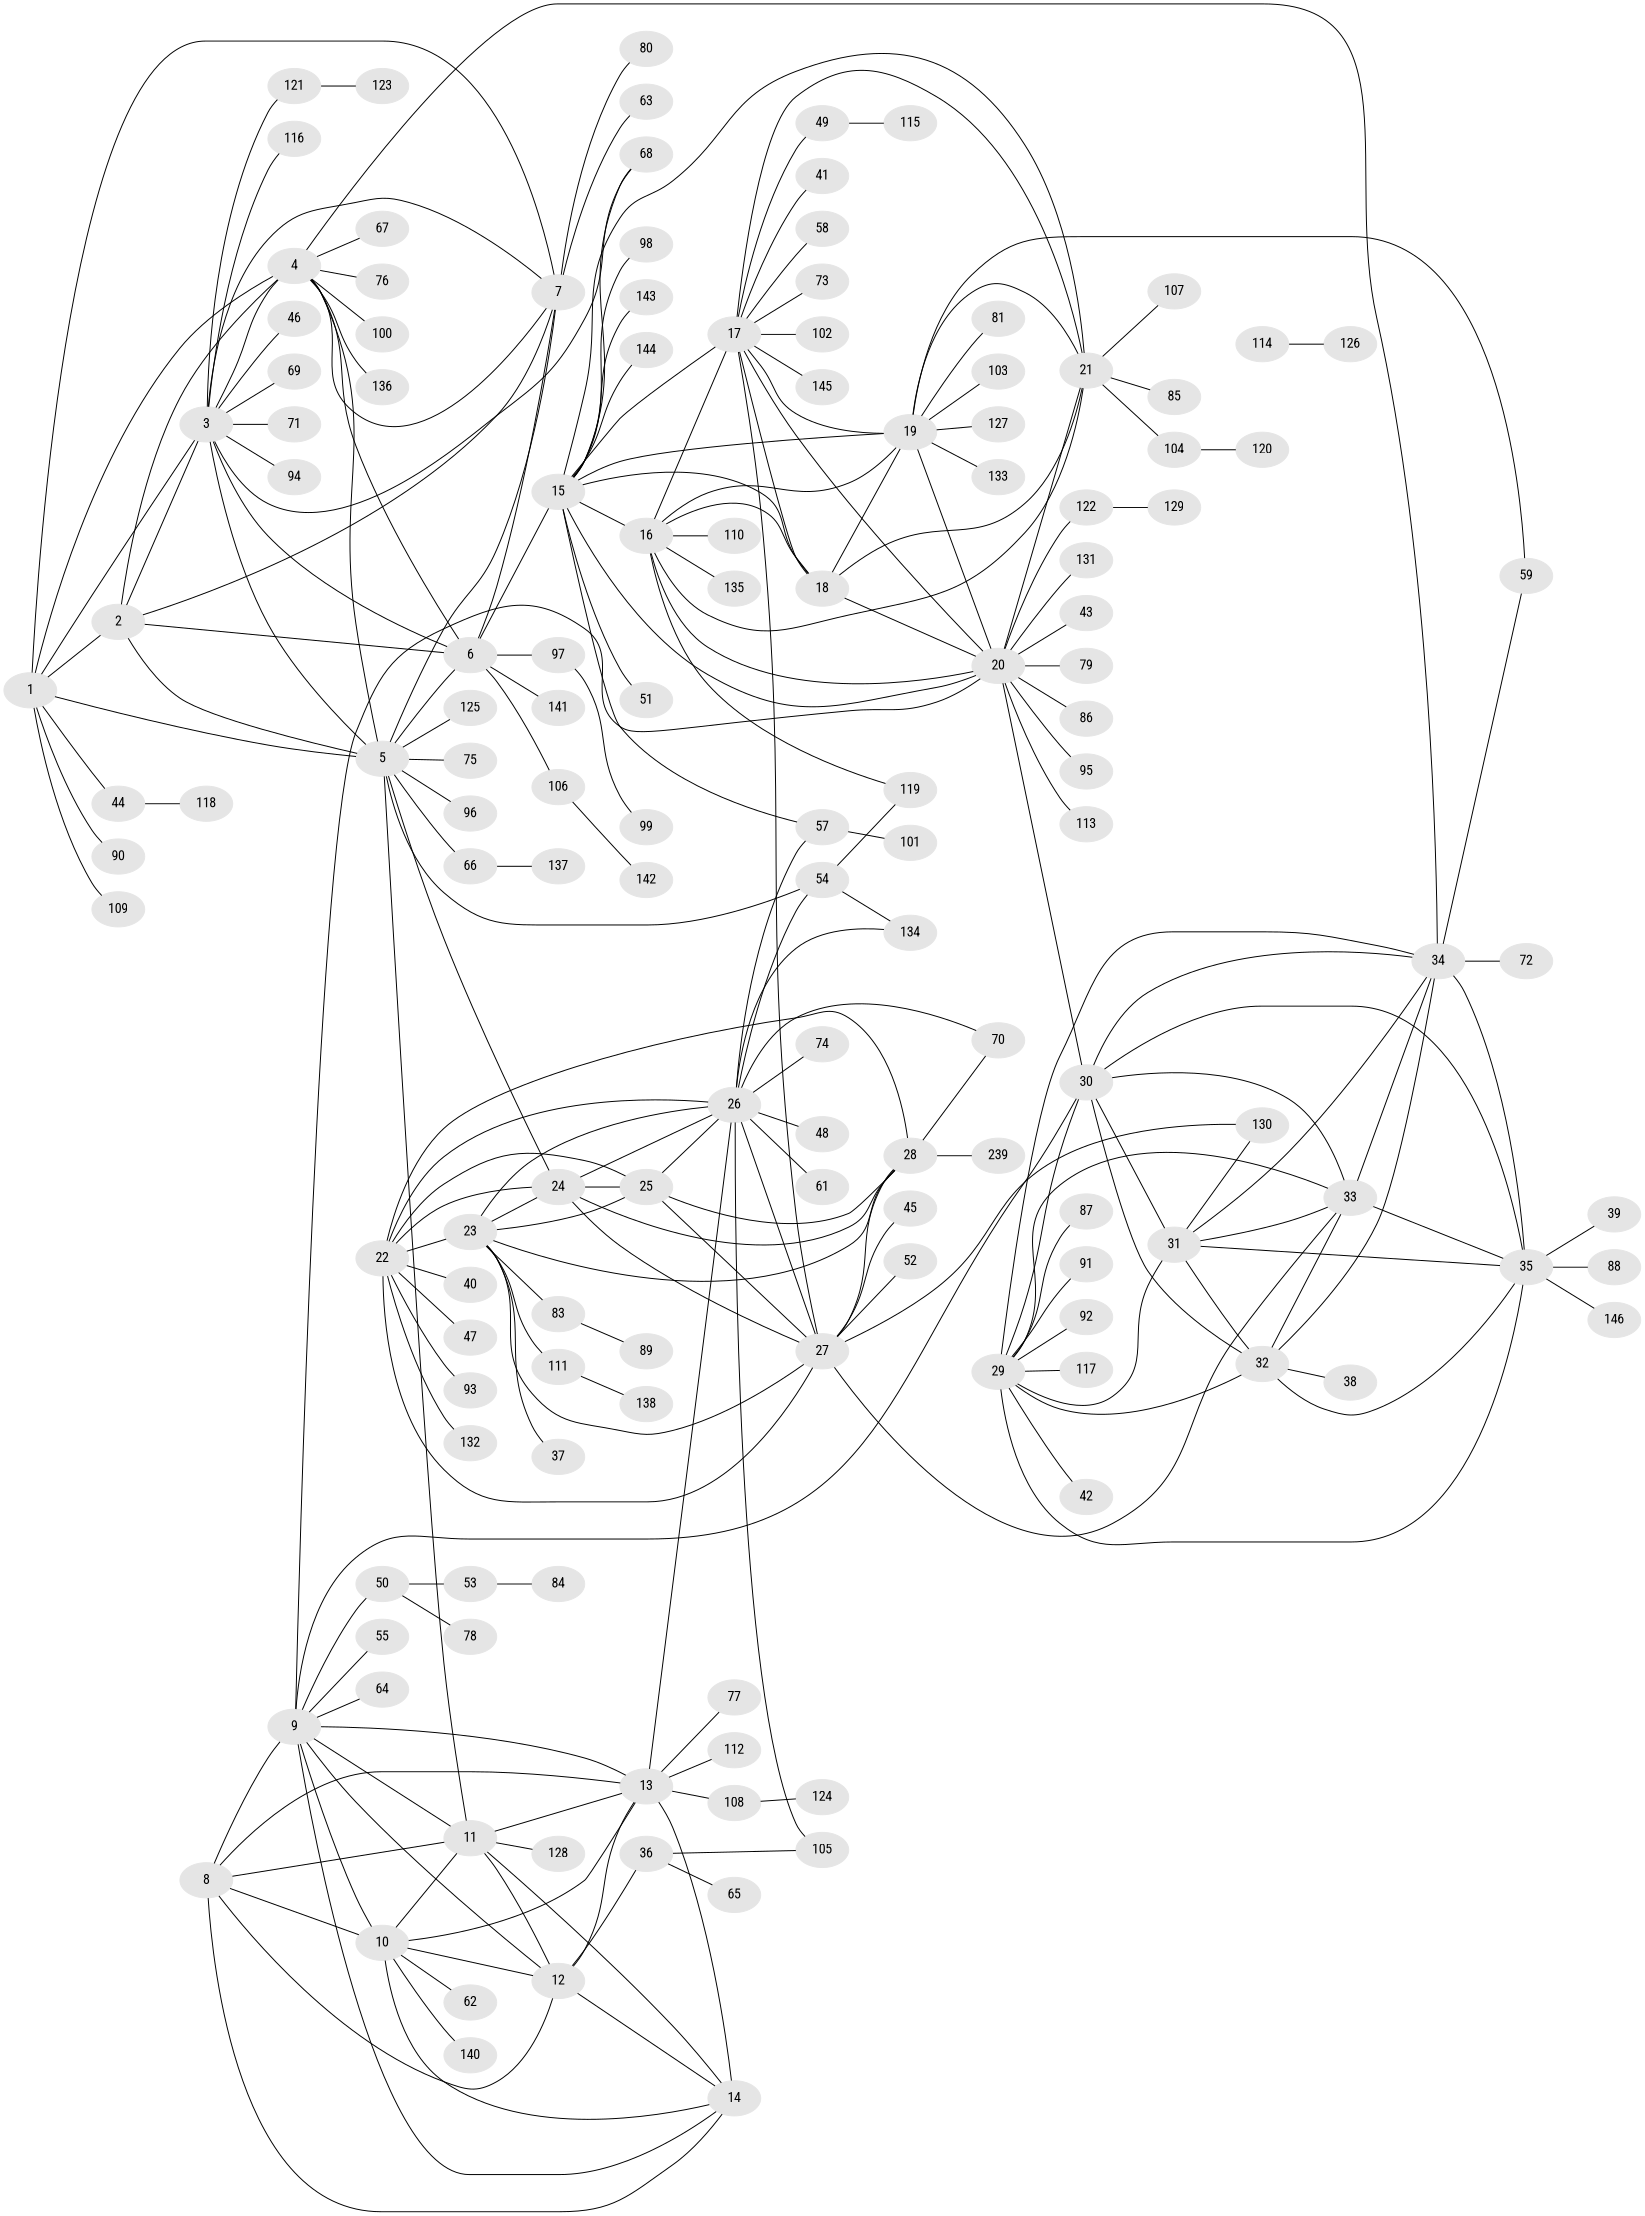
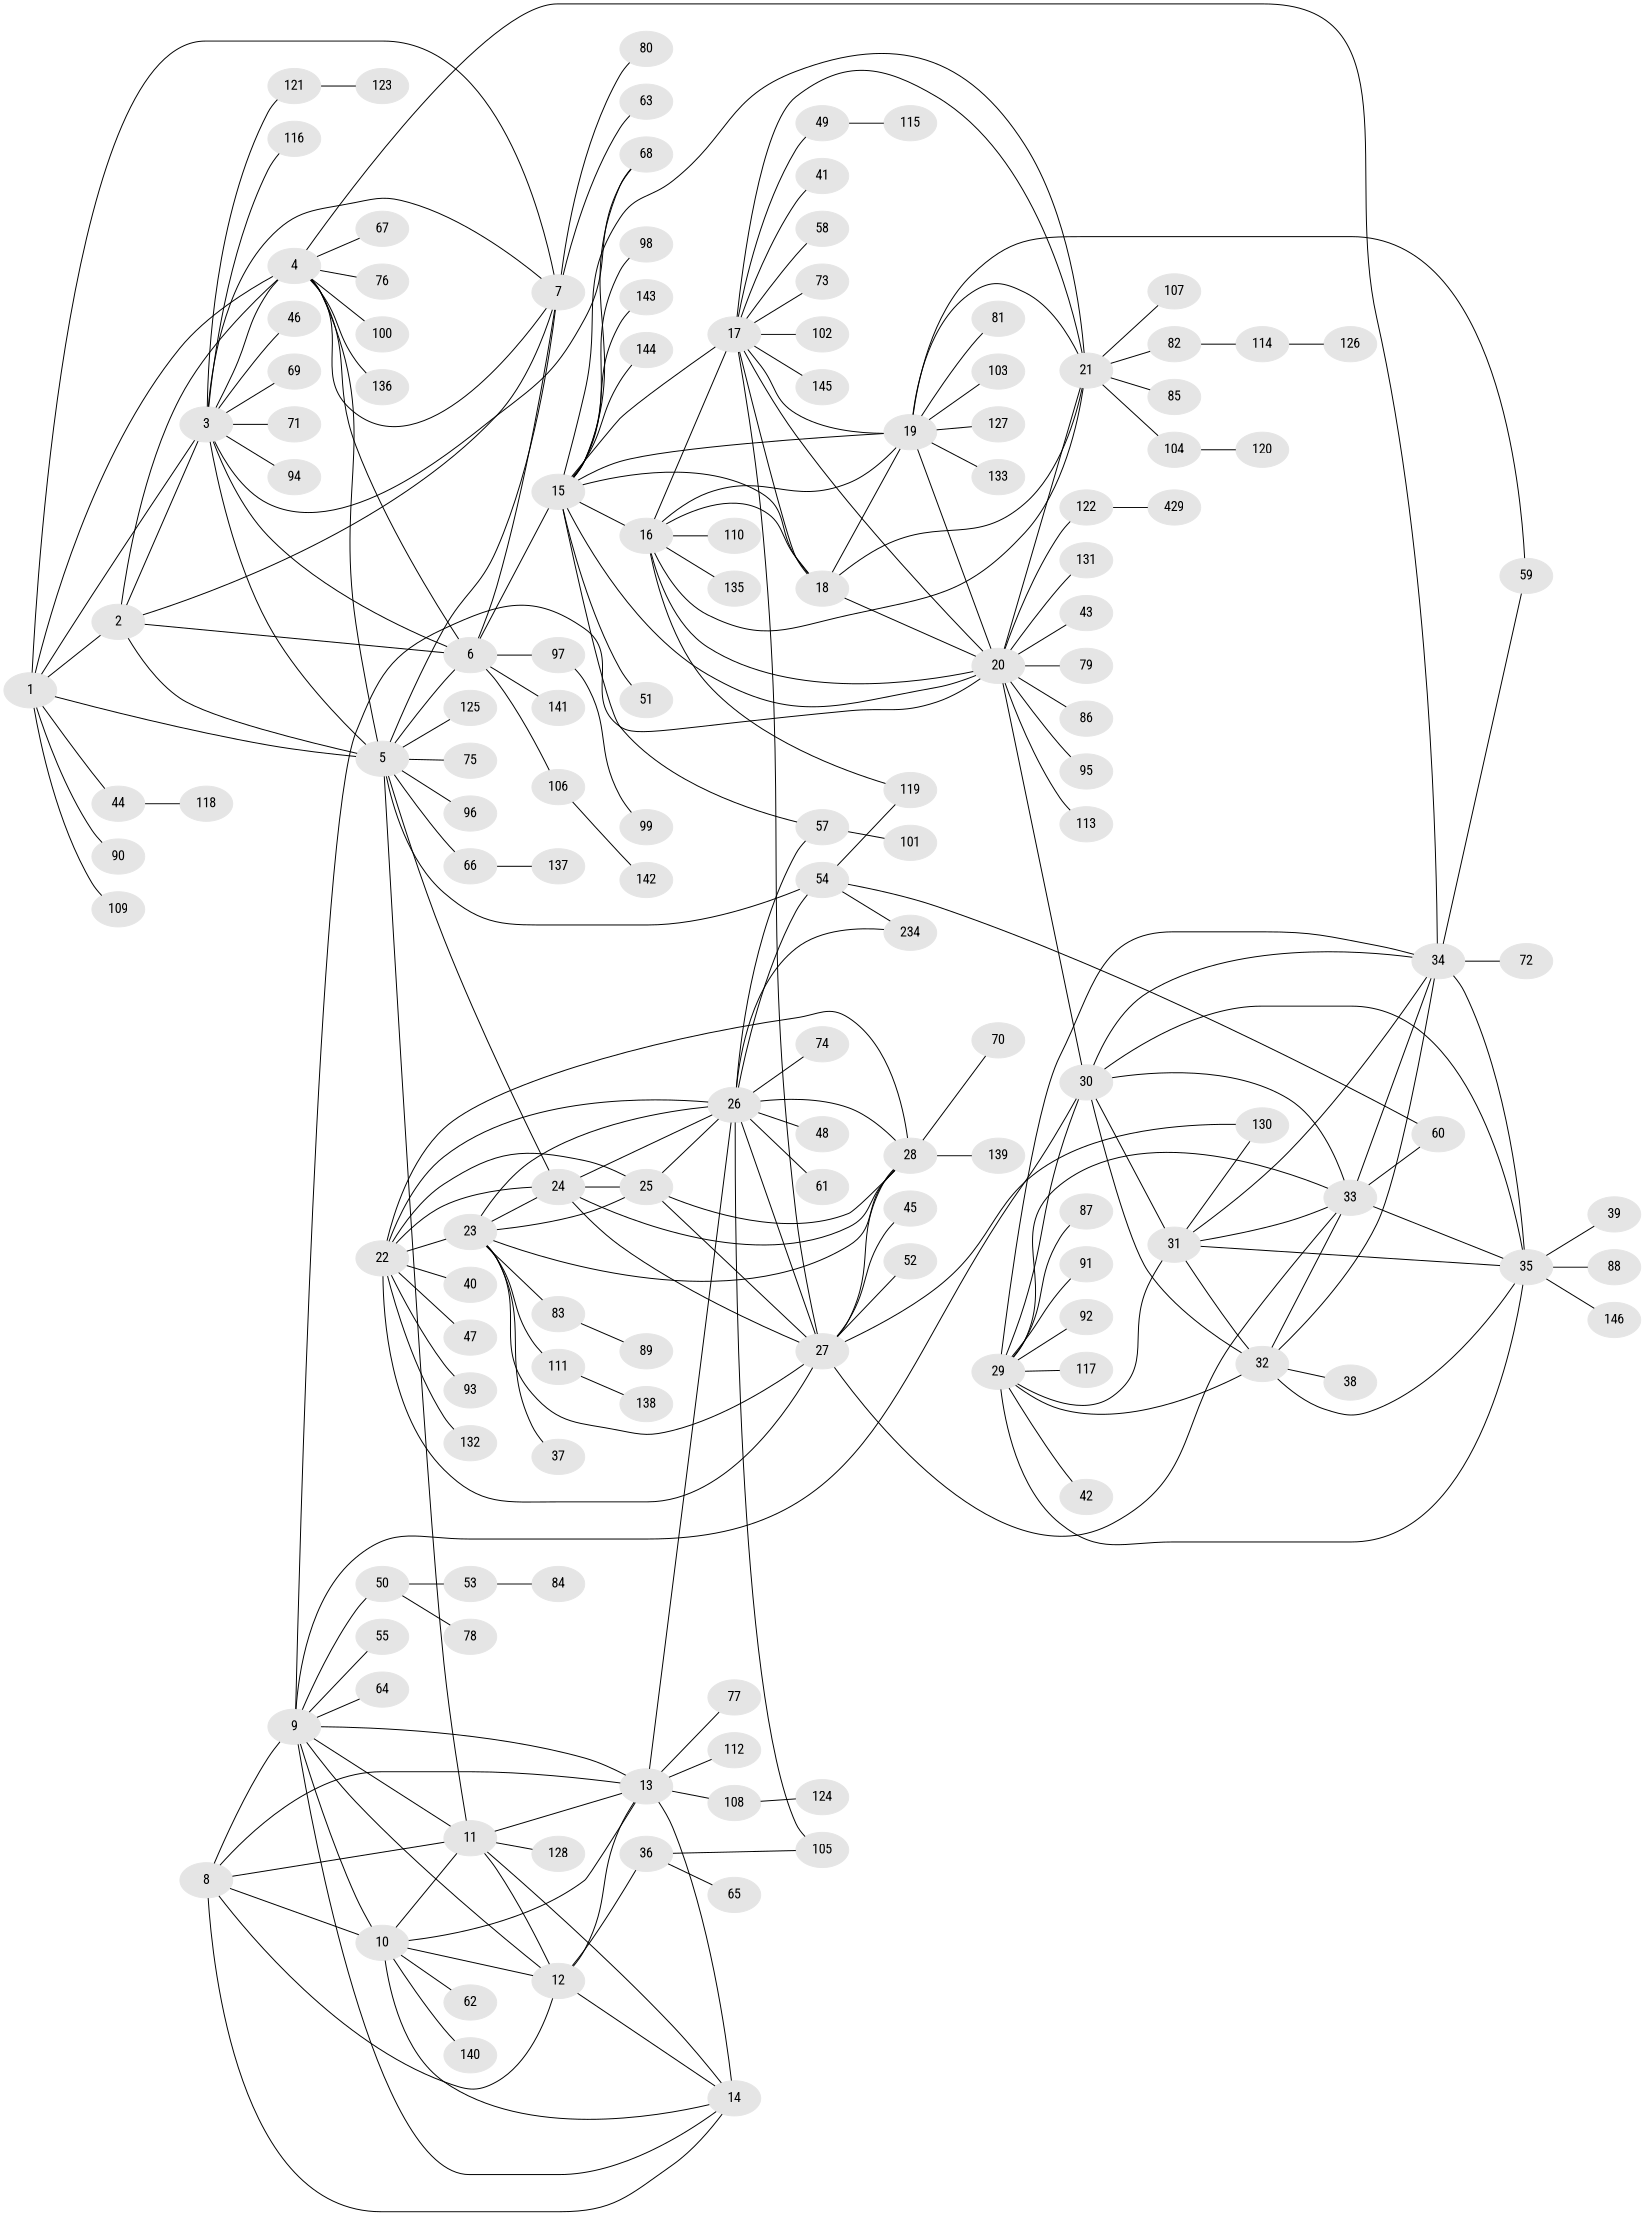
none -> (1174, 344)
(1174, 507) -> (1174, 507)
(910, 933) -> (910, 933)
(842, 1005) -> (833, 1104)
none -> (1438, 1134)
(998, 1156) -> (998, 1156)
